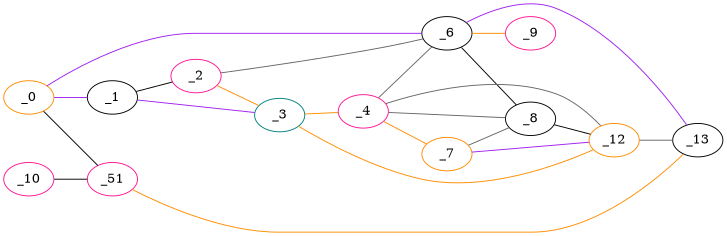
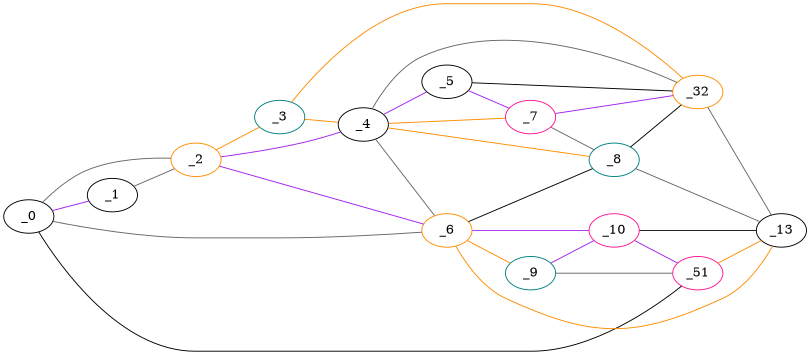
(593, 28) -> (596, 327)
(229, 33) -> (237, 238)
(447, 33) -> (447, 230)
(531, 33) -> (531, 273)
(322, 58) -> (322, 195)
(196, 76) -> (196, 160)
none -> (447, 82)
(154, 87) -> (154, 177)
(29, 97) -> (29, 216)
(196, 106) -> none
(363, 111) -> (363, 125)
(447, 115) -> (489, 142)
(531, 119) -> (614, 160)
(614, 140) -> (698, 92)
none -> (281, 147)
(447, 154) -> (531, 117)
none -> (102, 165)
(71, 179) -> (656, 252)
none -> (698, 195)
none -> (531, 230)
none -> (698, 230)
none -> (572, 252)
none -> (614, 273)
